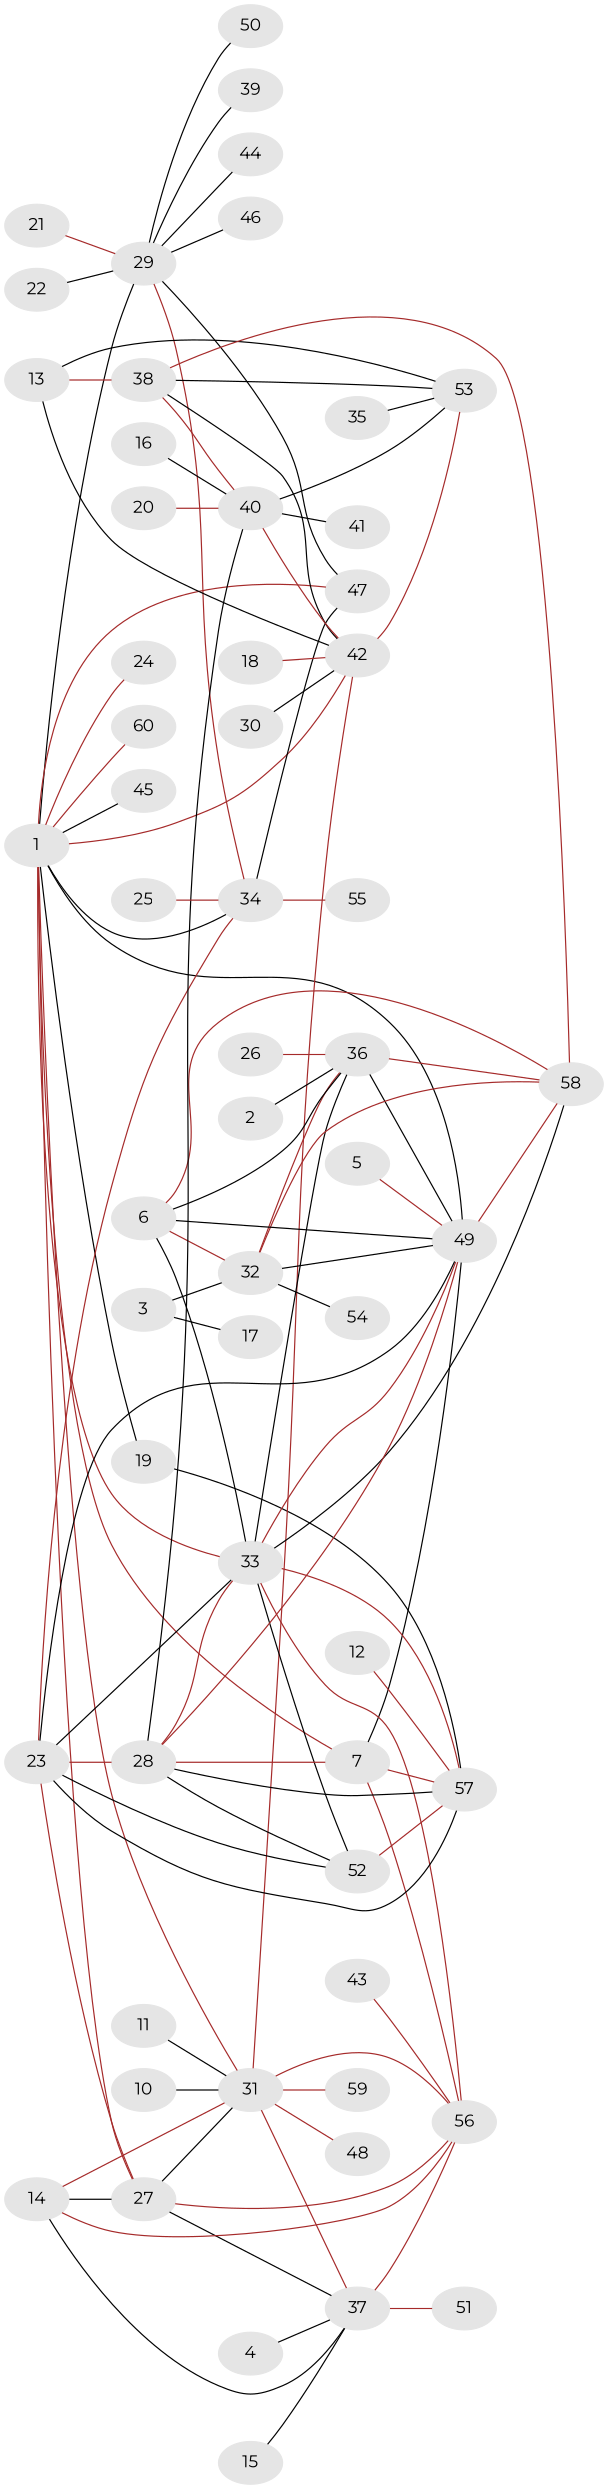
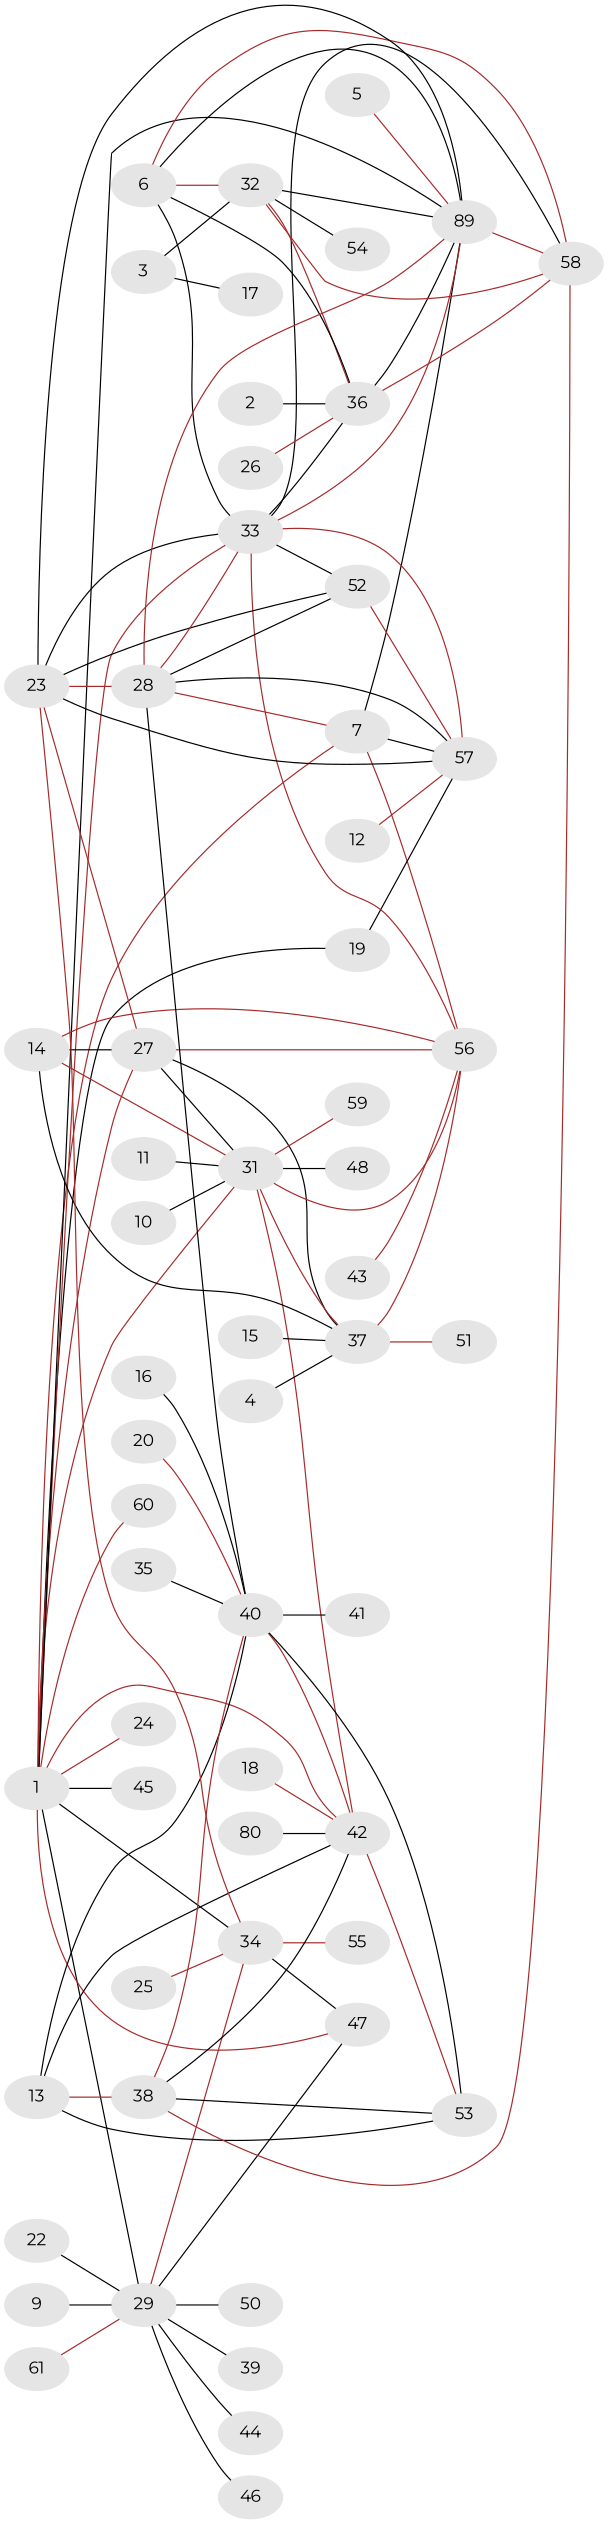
(37, 226) -> (37, 2369)
(411, 404) -> (197, 1592)
(251, 727) -> (251, 1834)
(464, 1241) -> (464, 222)
(417, 1777) -> (411, 745)
none -> (135, 1850)
(304, 2122) -> (307, 1168)
none -> (37, 2305)
